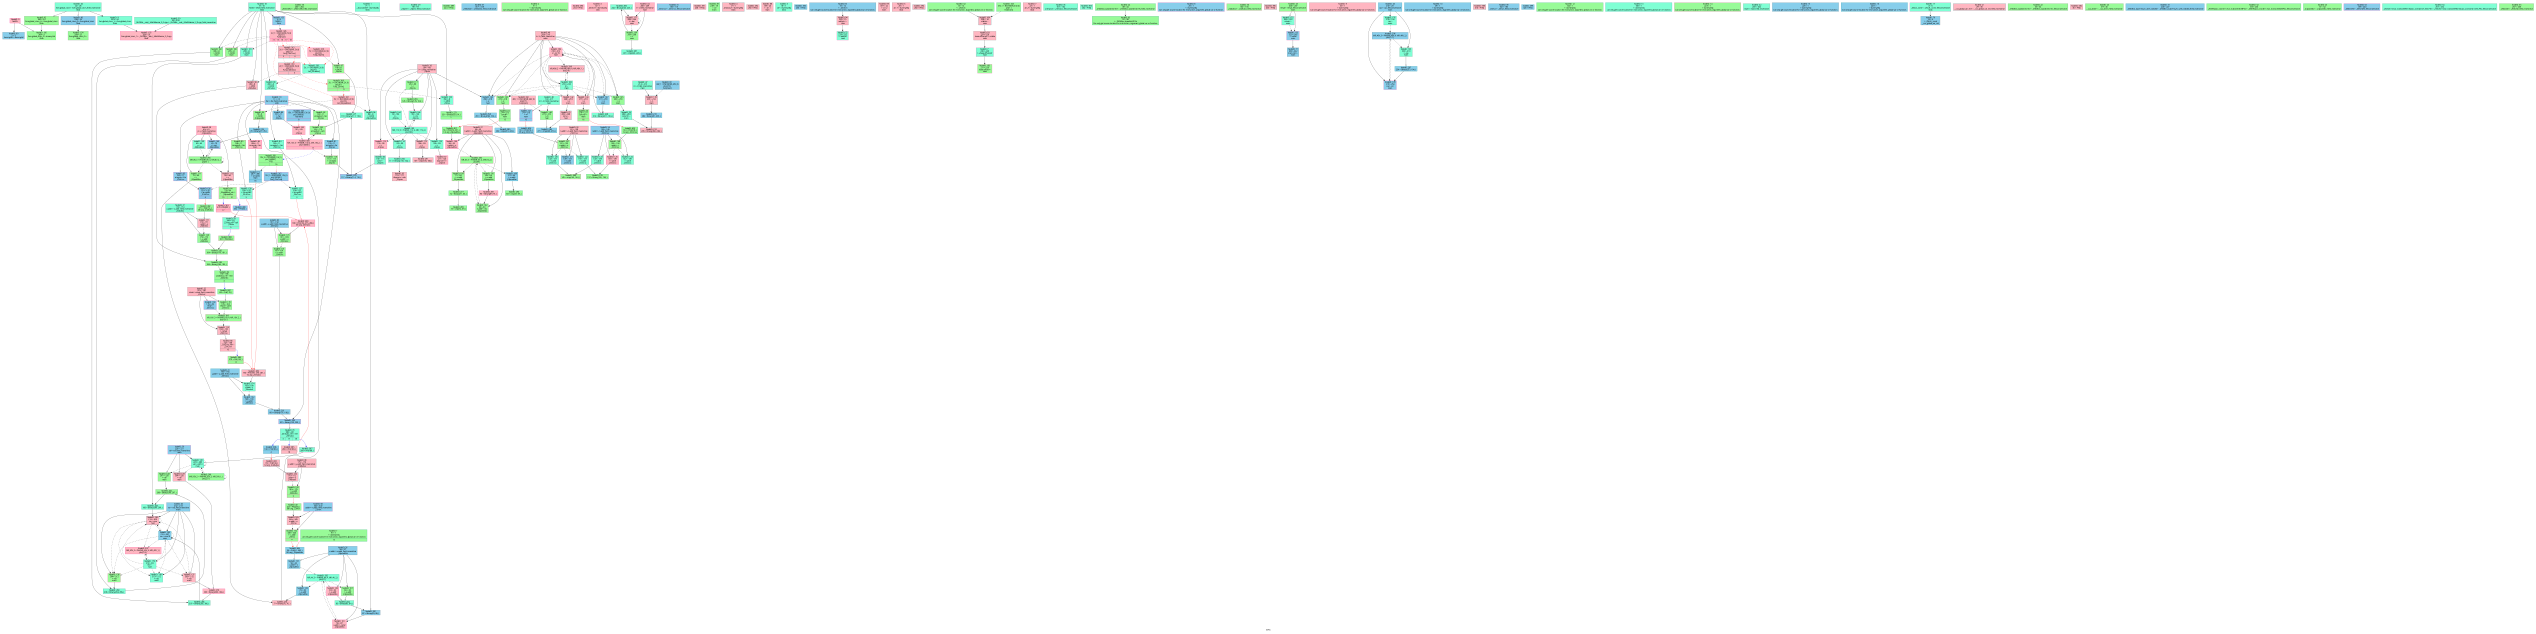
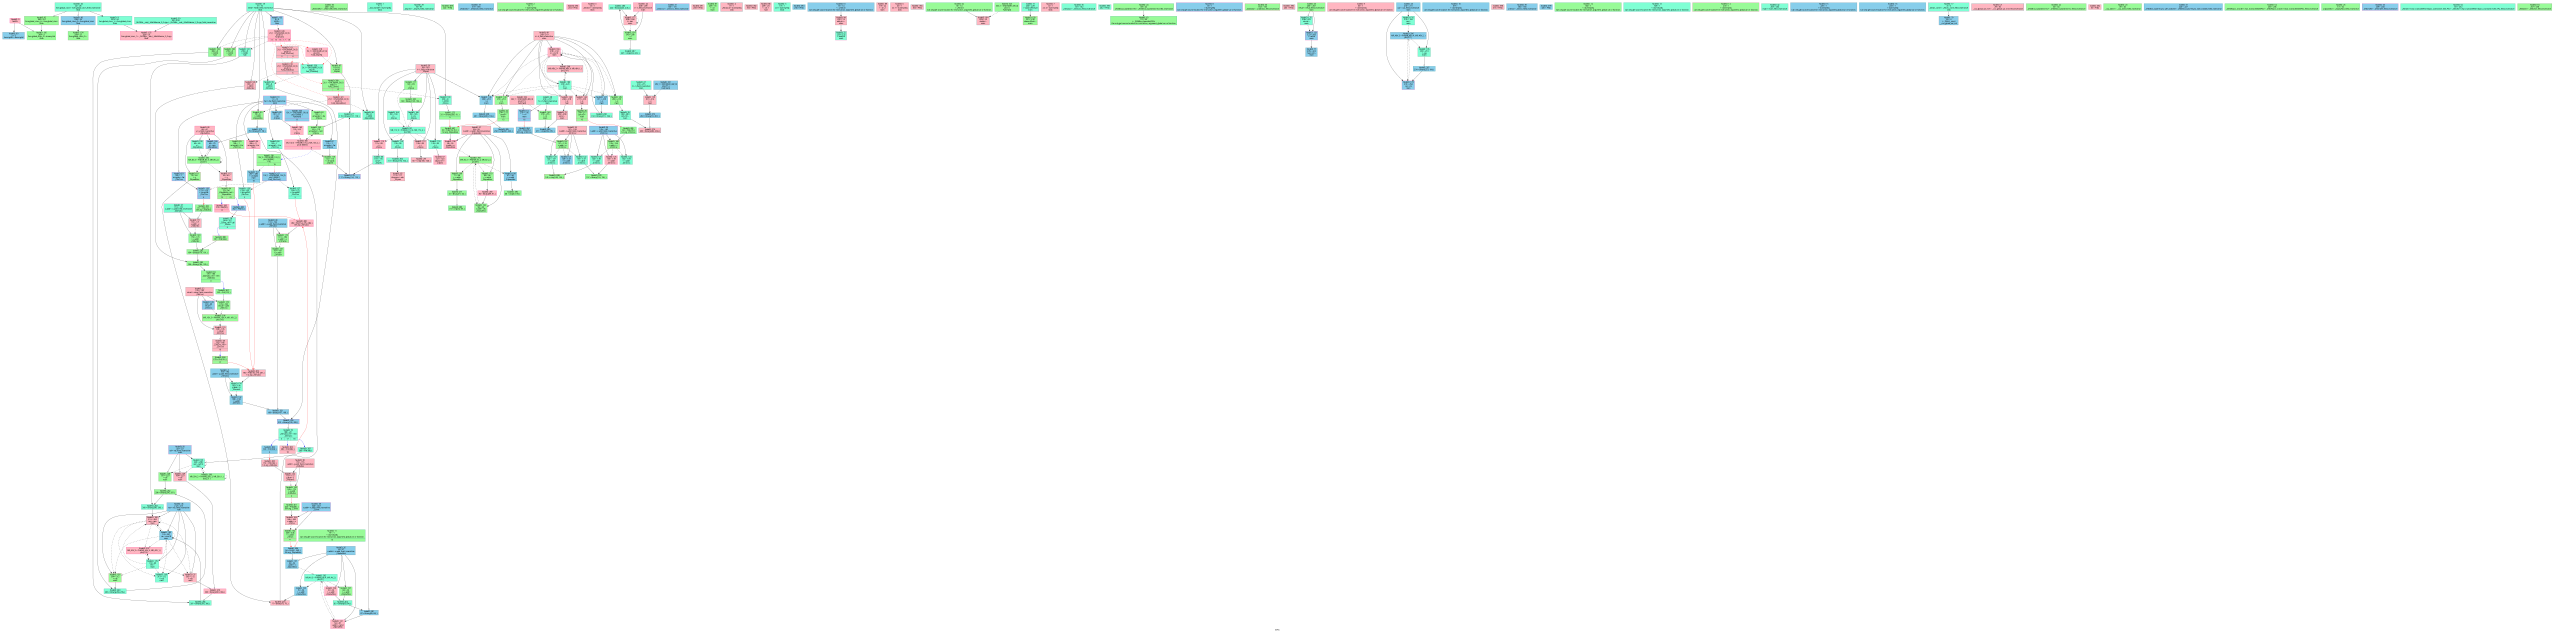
(985, 36) -> none
